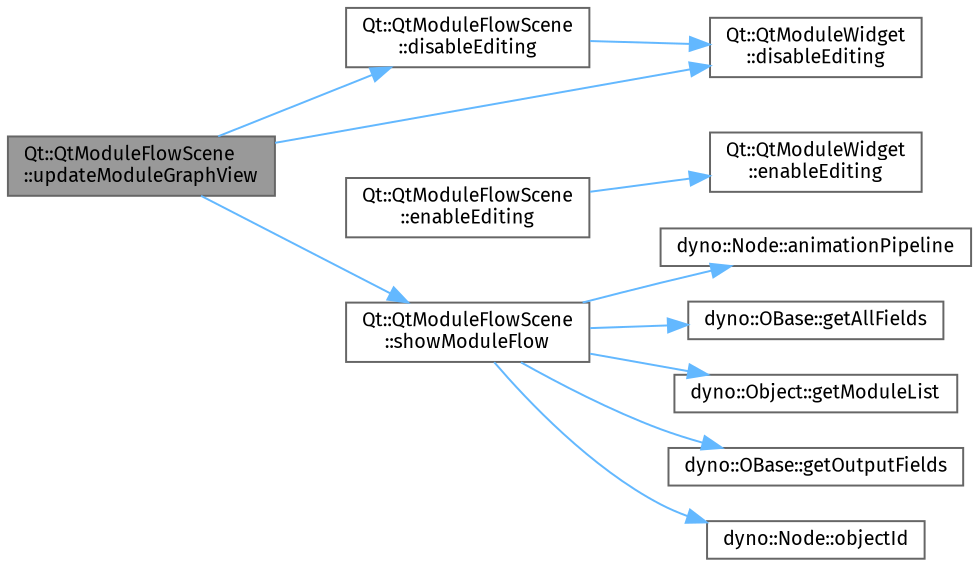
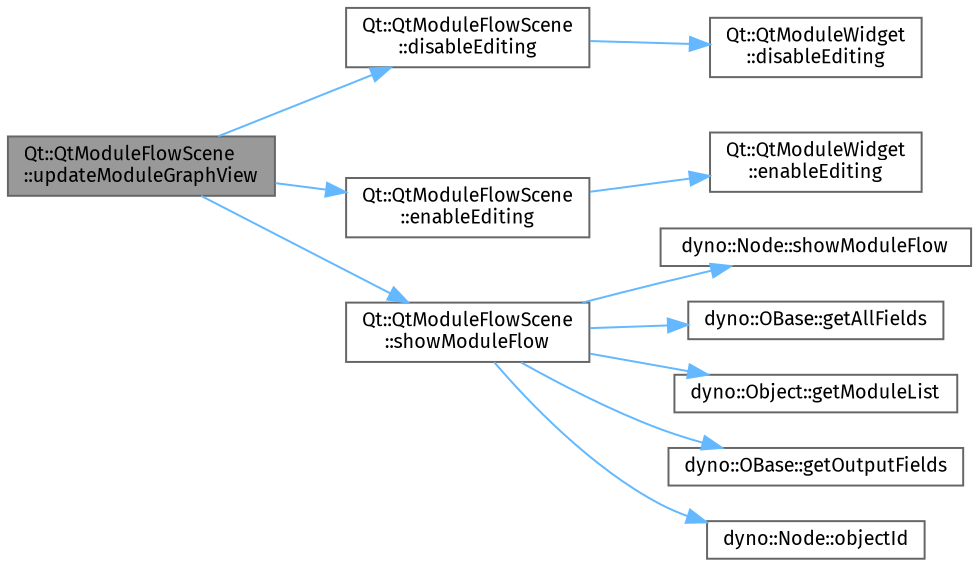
(483, 106) -> (301, 186)
(816, 247) -> (816, 247)
